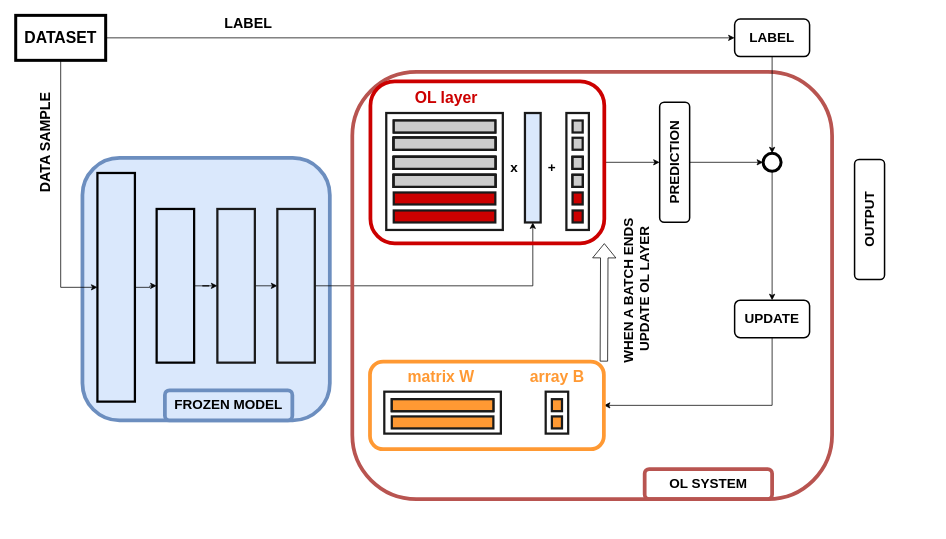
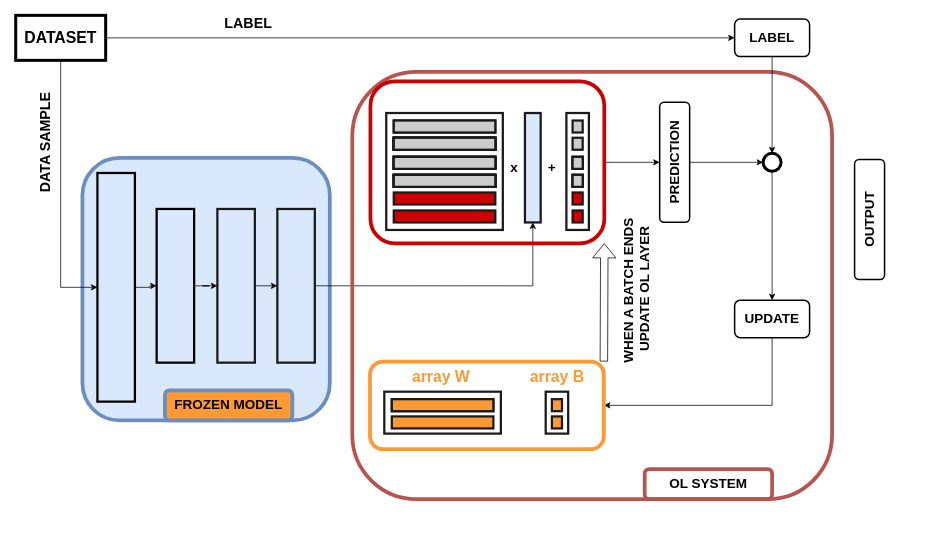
(446, 97) -> none
(441, 376) -> (441, 376)
(228, 406) -> (228, 406)
